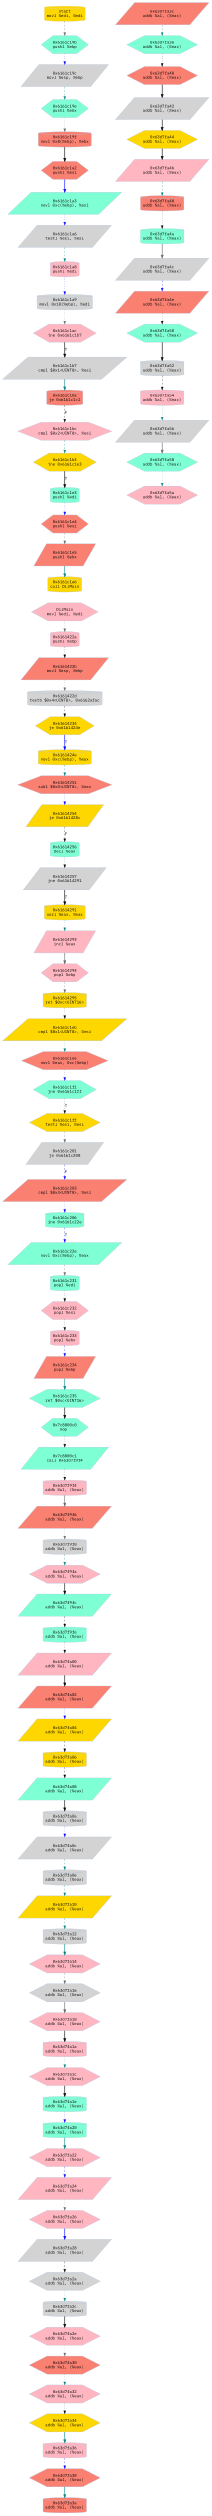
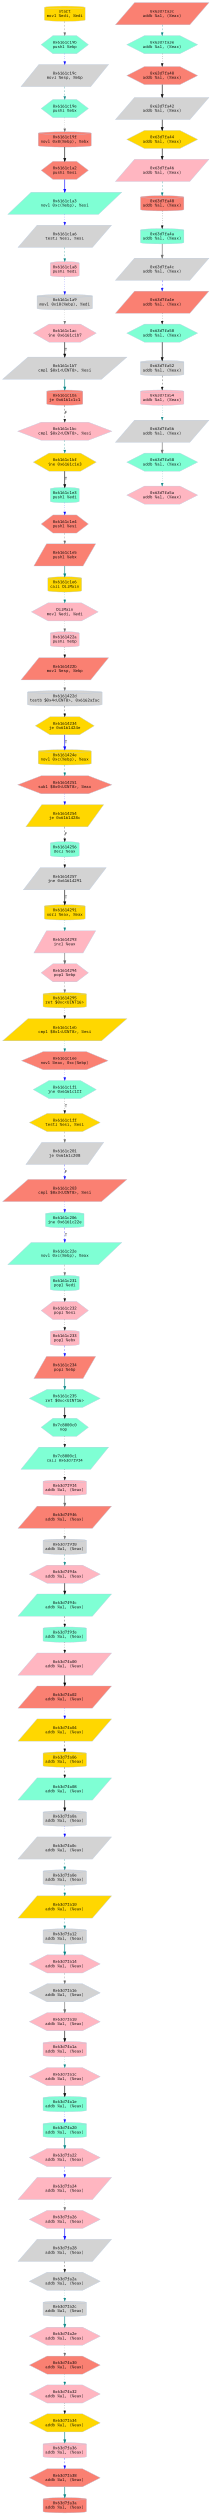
none -> (65, 596)
(65, 2320) -> (65, 2320)
